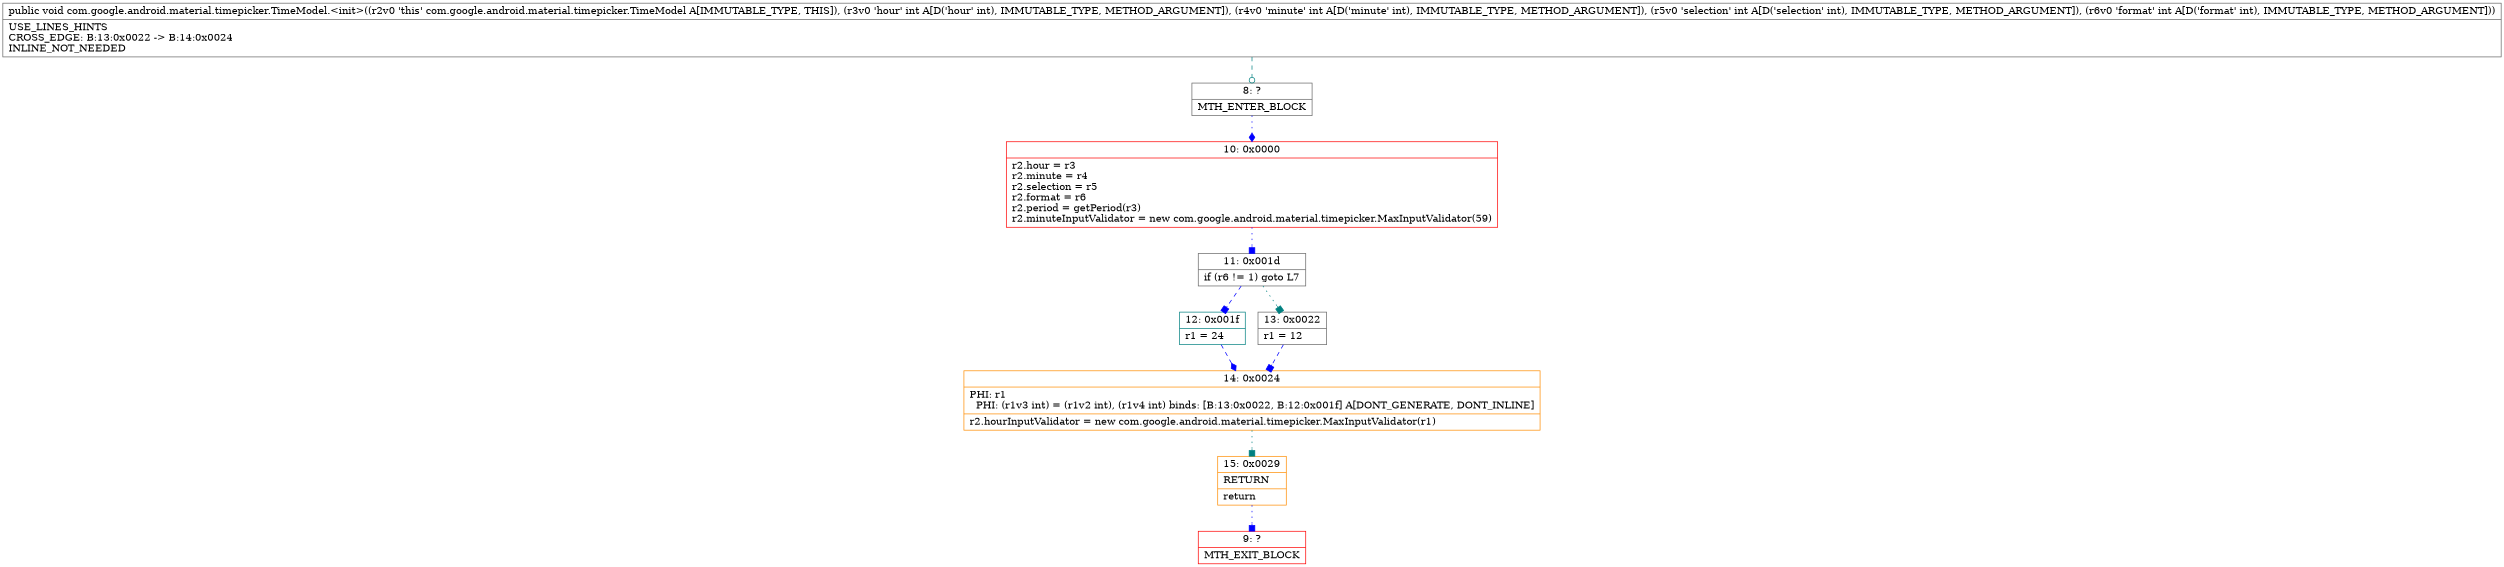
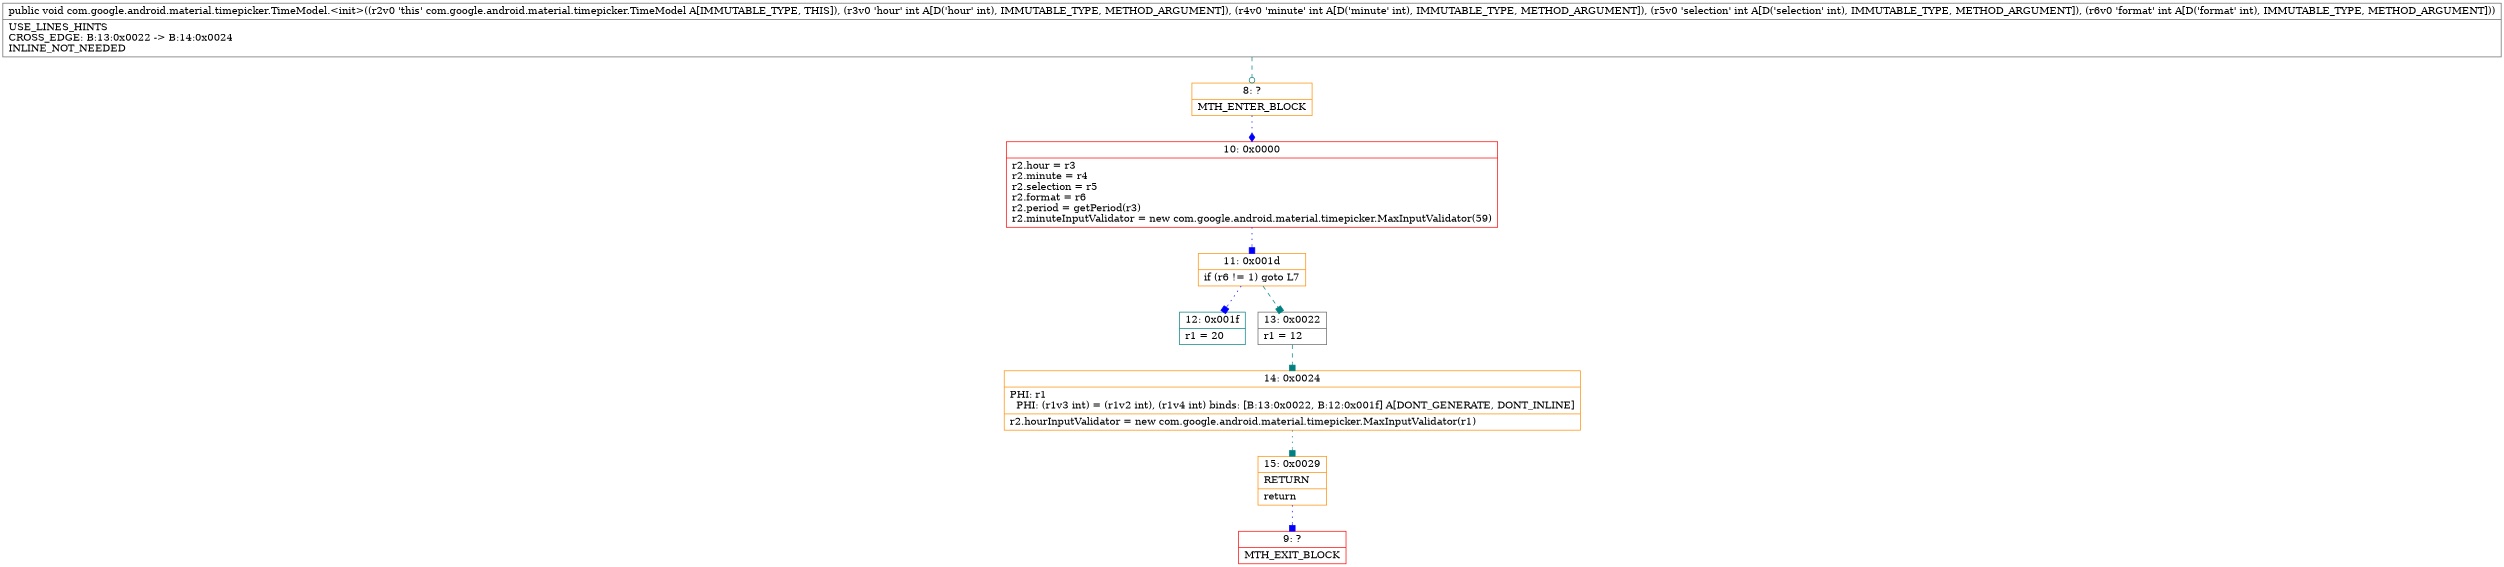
(1252, 99) -> (1252, 99)
(1252, 270) -> (1252, 270)
(1234, 296) -> (1234, 296)
(1270, 296) -> (1270, 296)
(1205, 336) -> (1205, 336)
(1226, 354) -> none
(1278, 355) -> (1292, 354)
